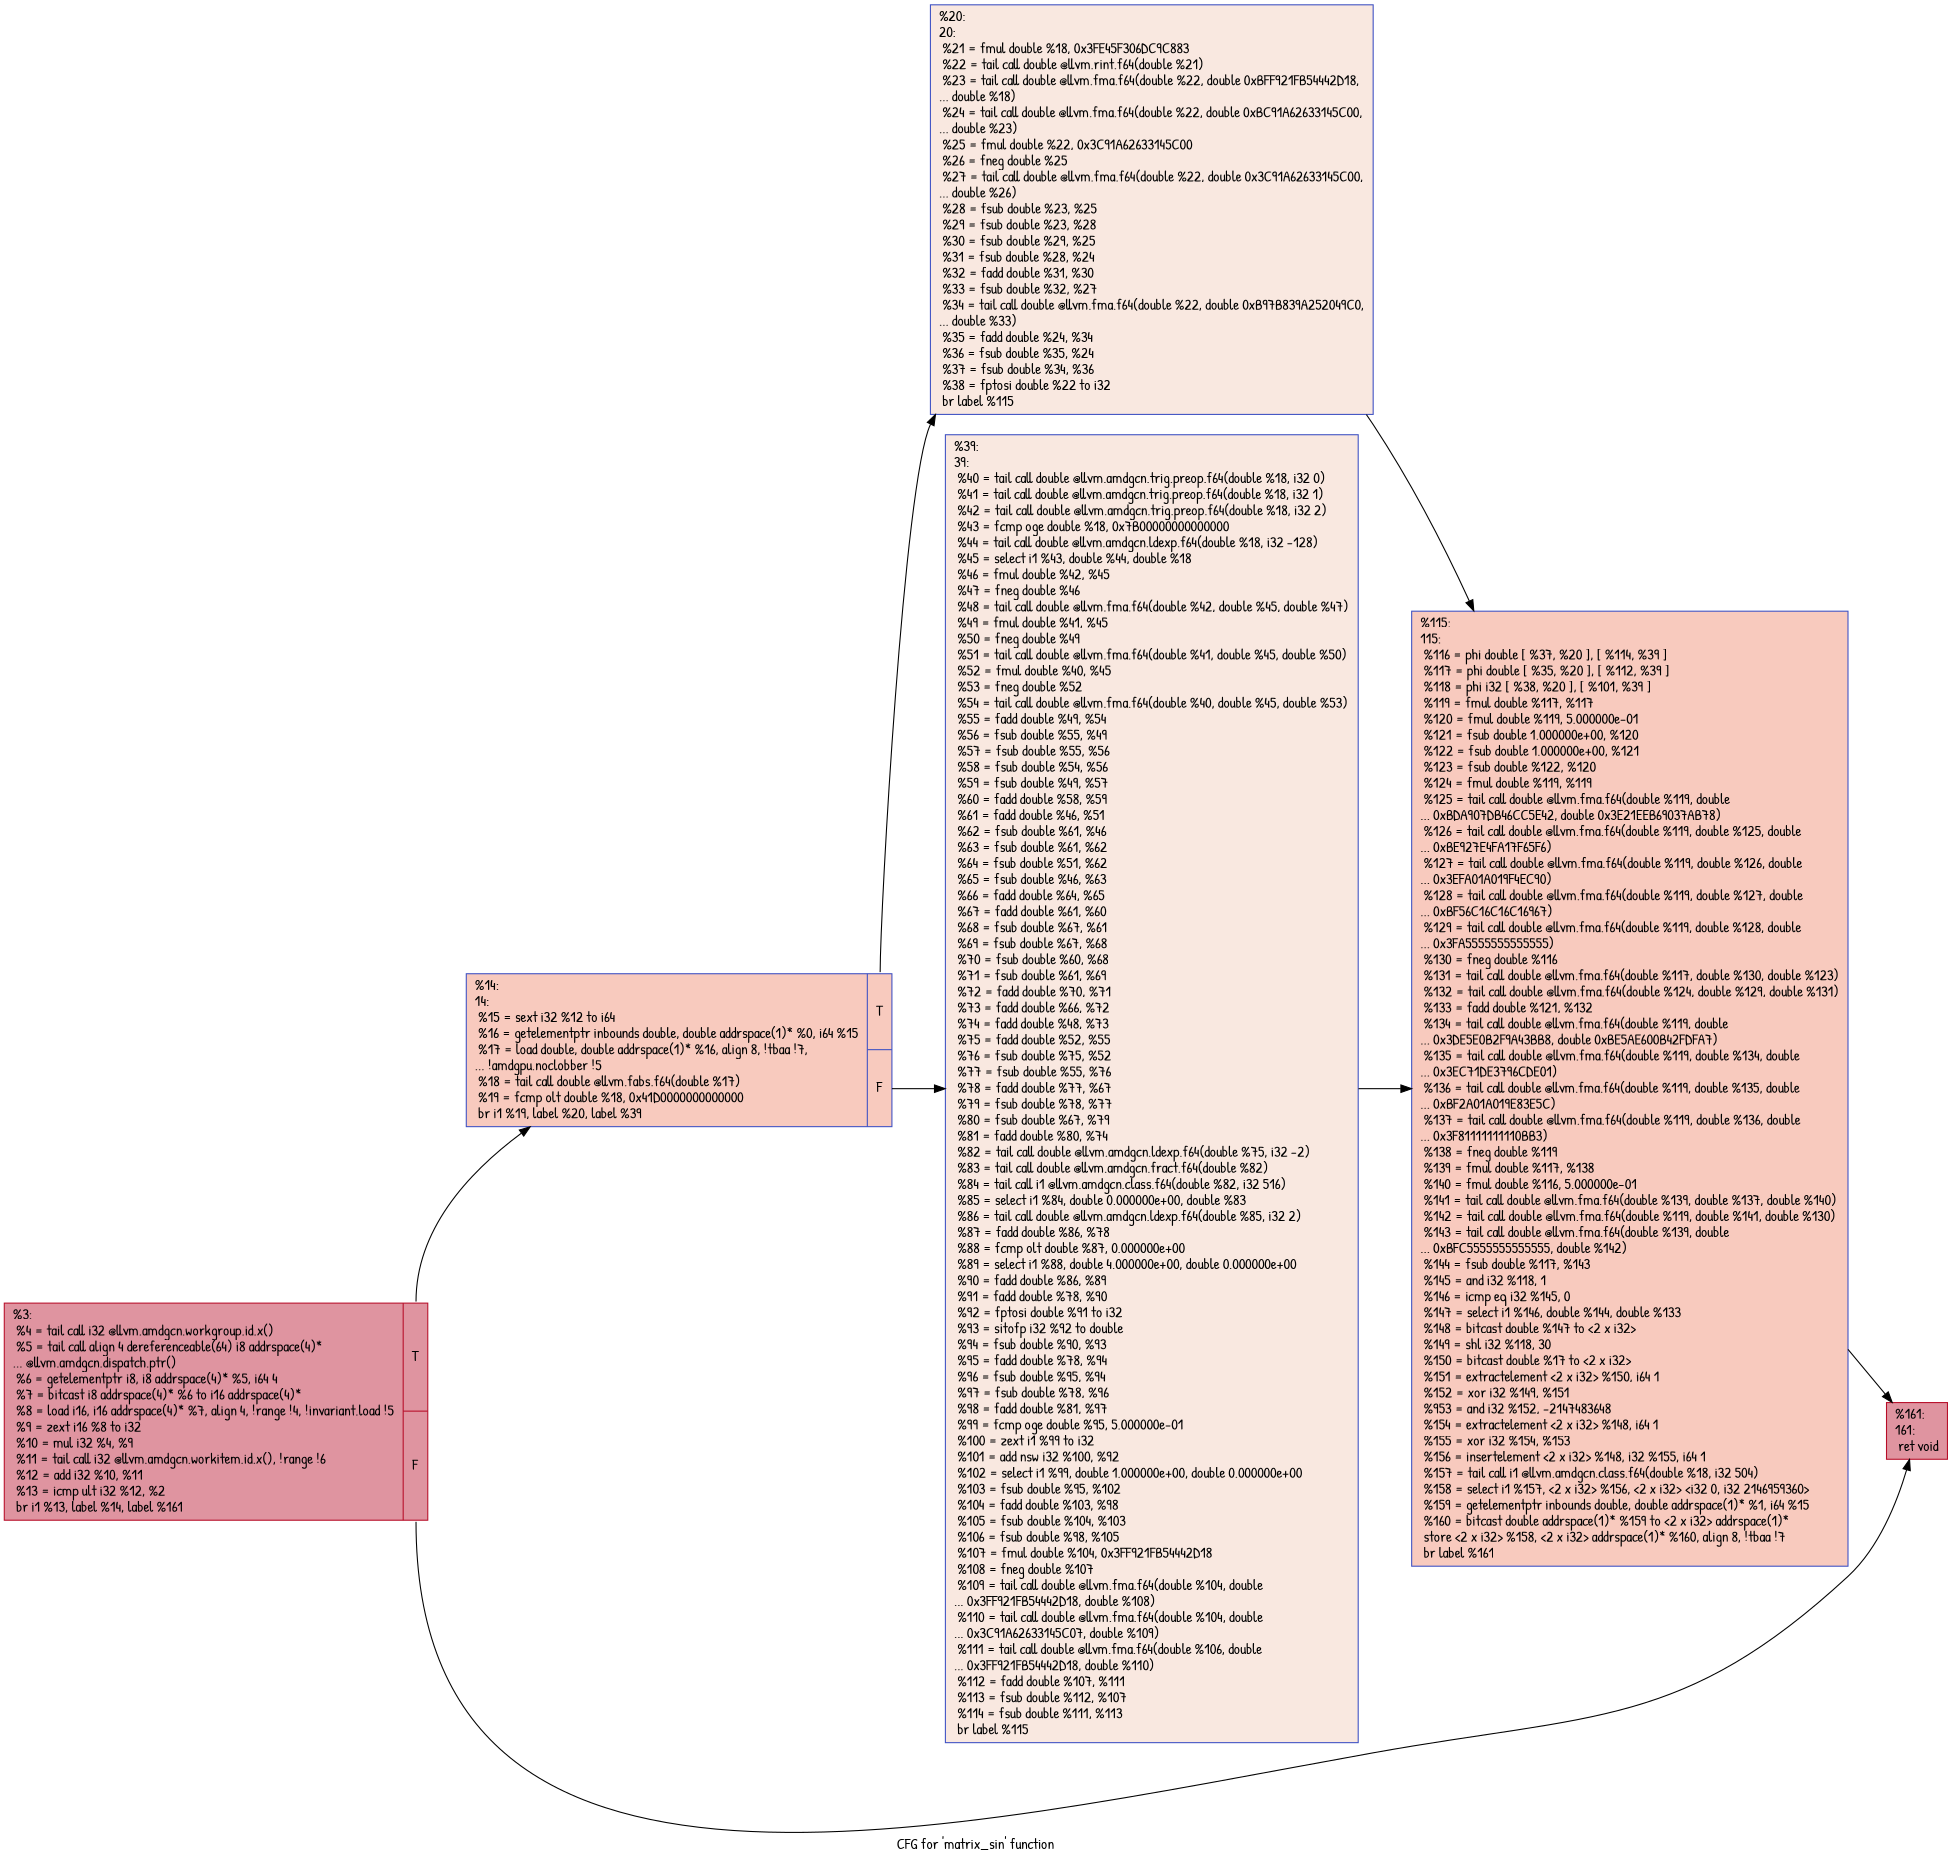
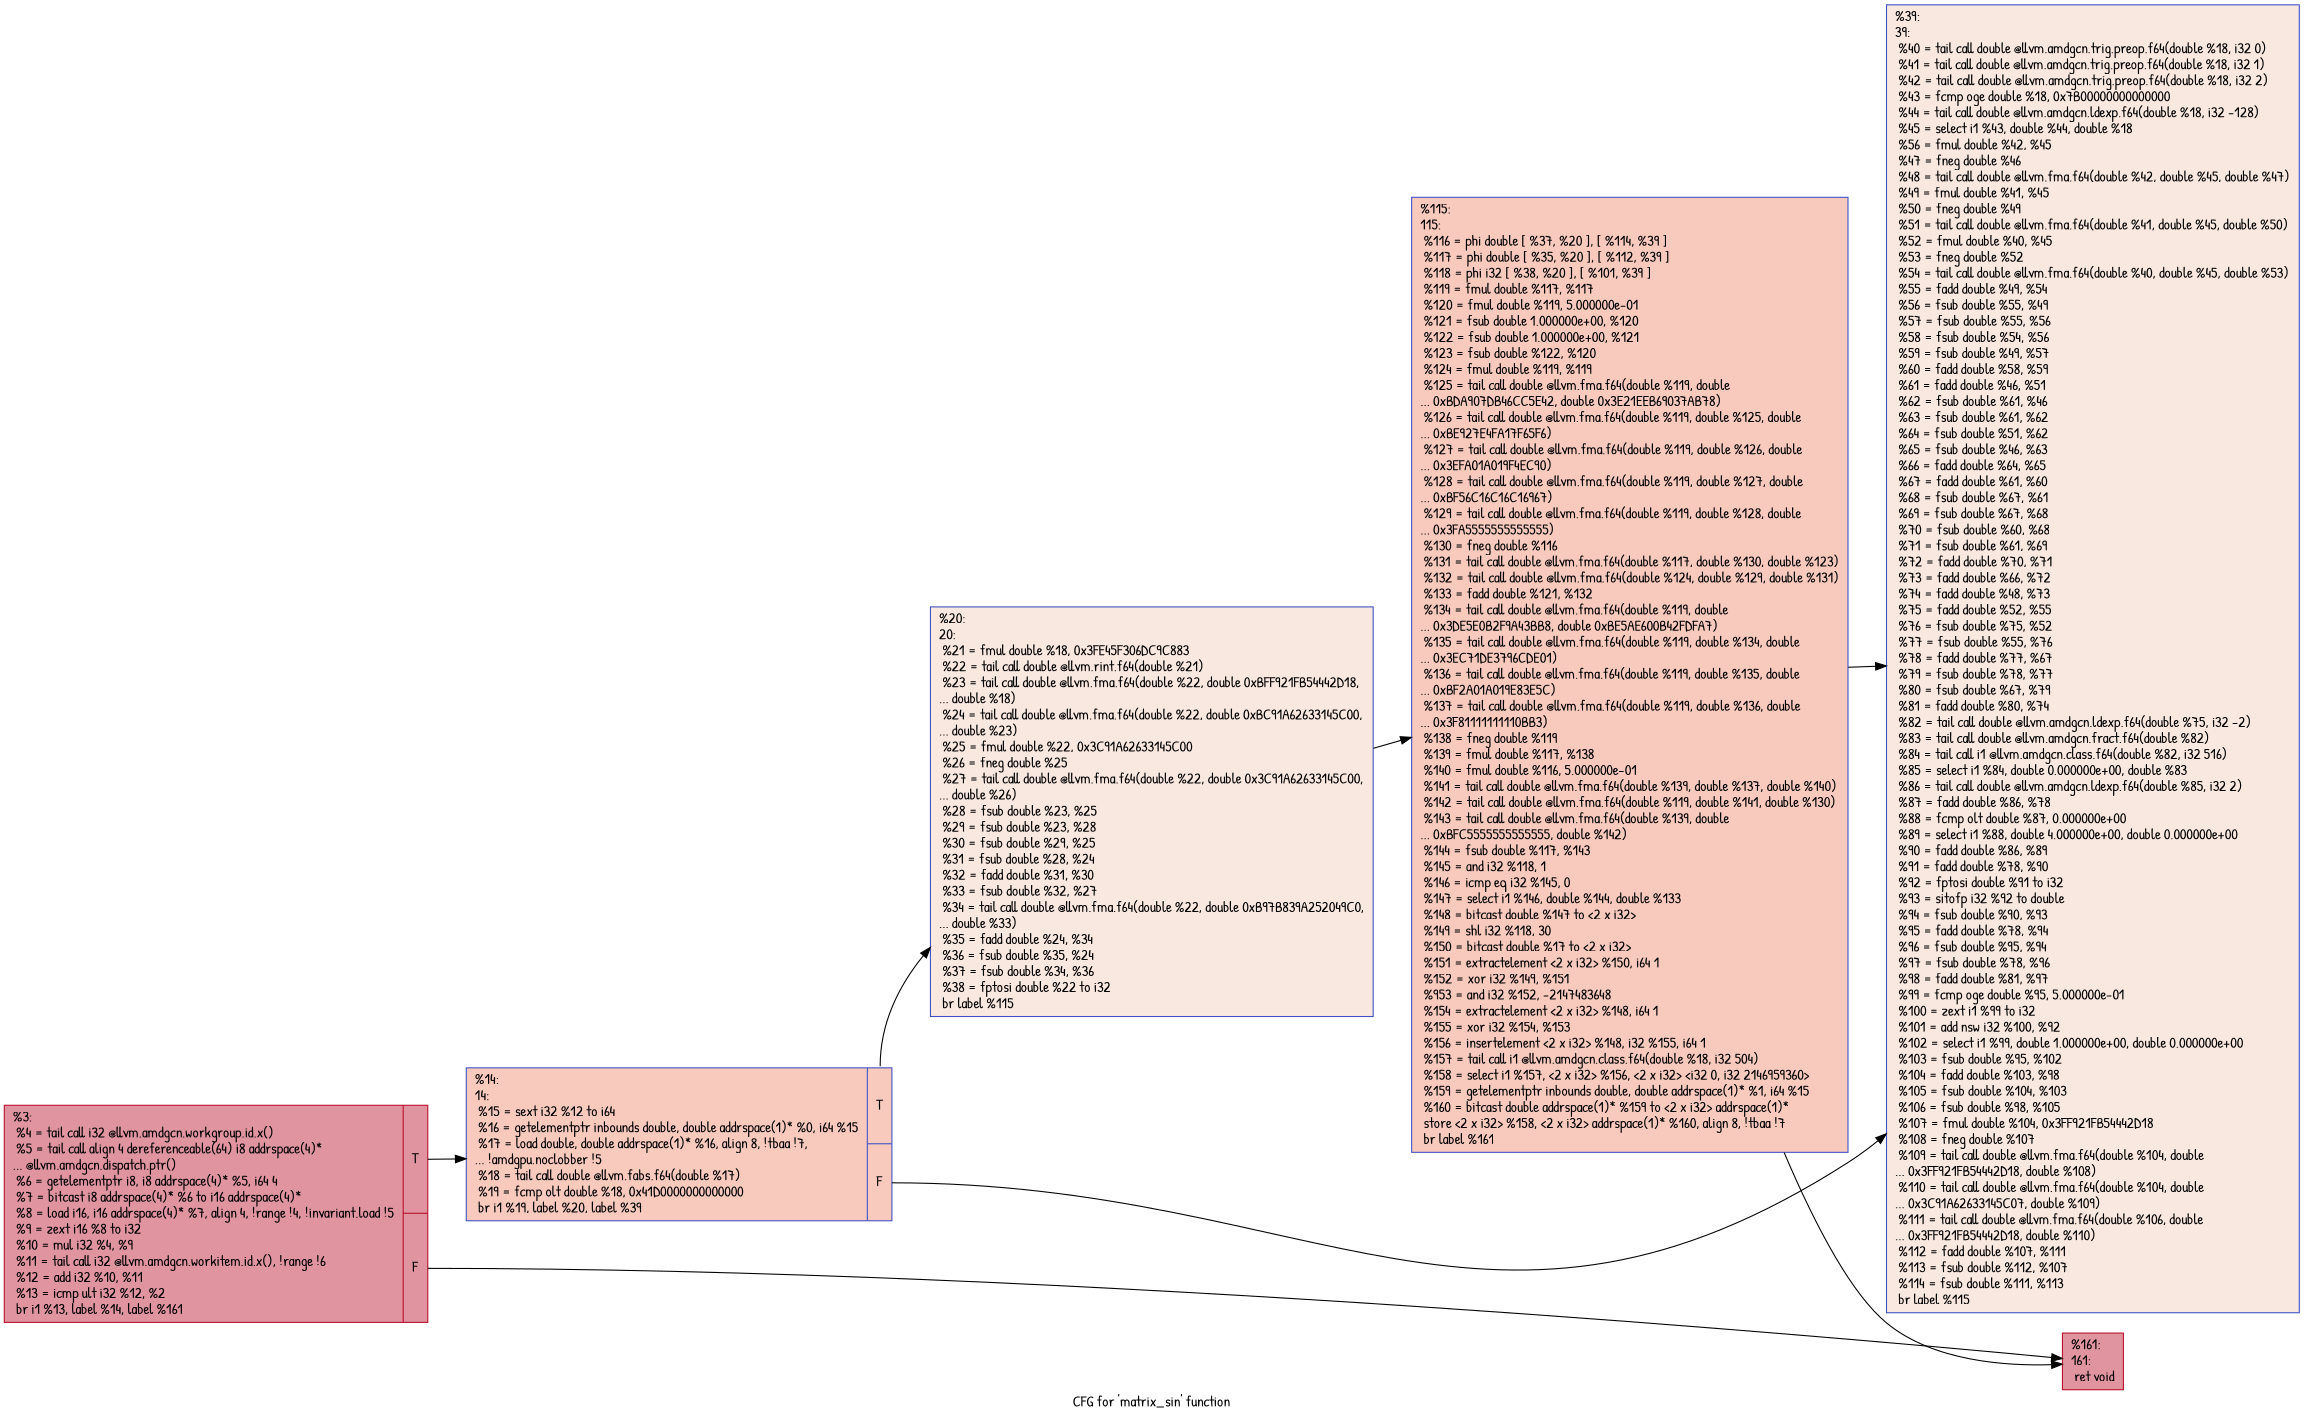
(1032, 575) -> (1974, 145)
(1380, 1089) -> (1862, 667)
